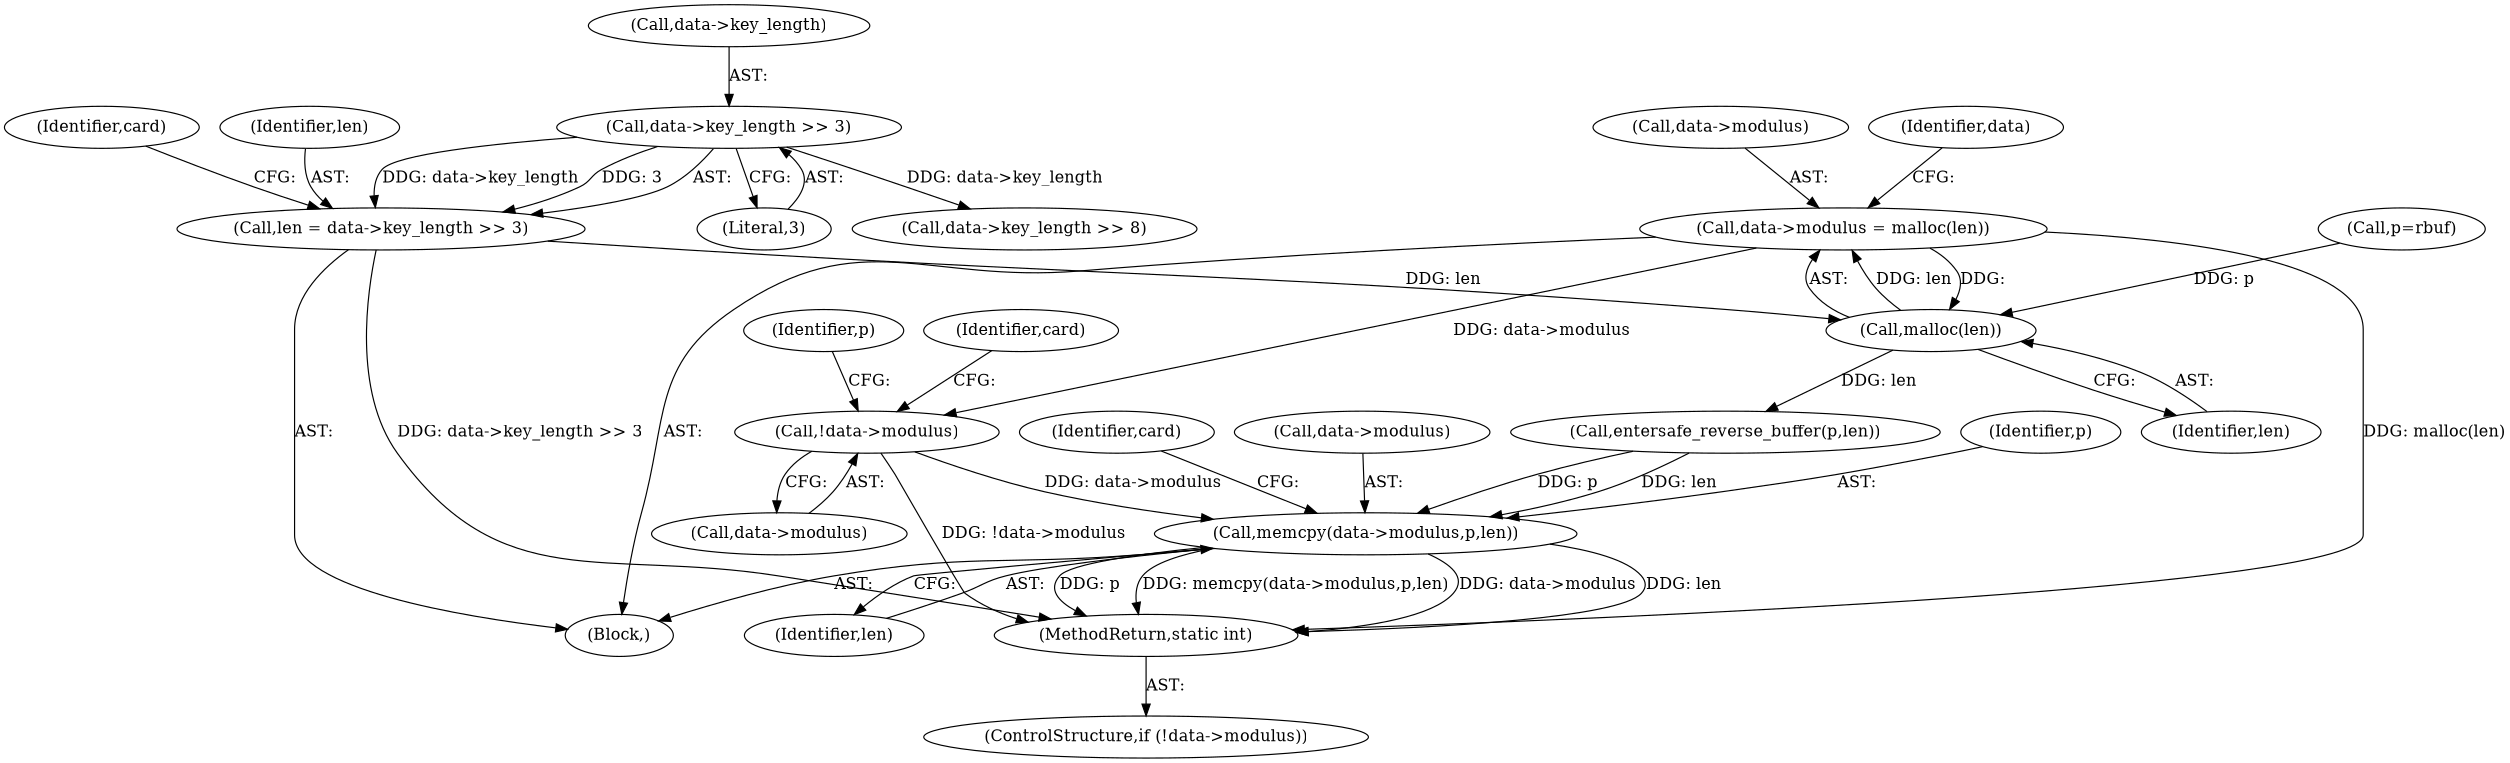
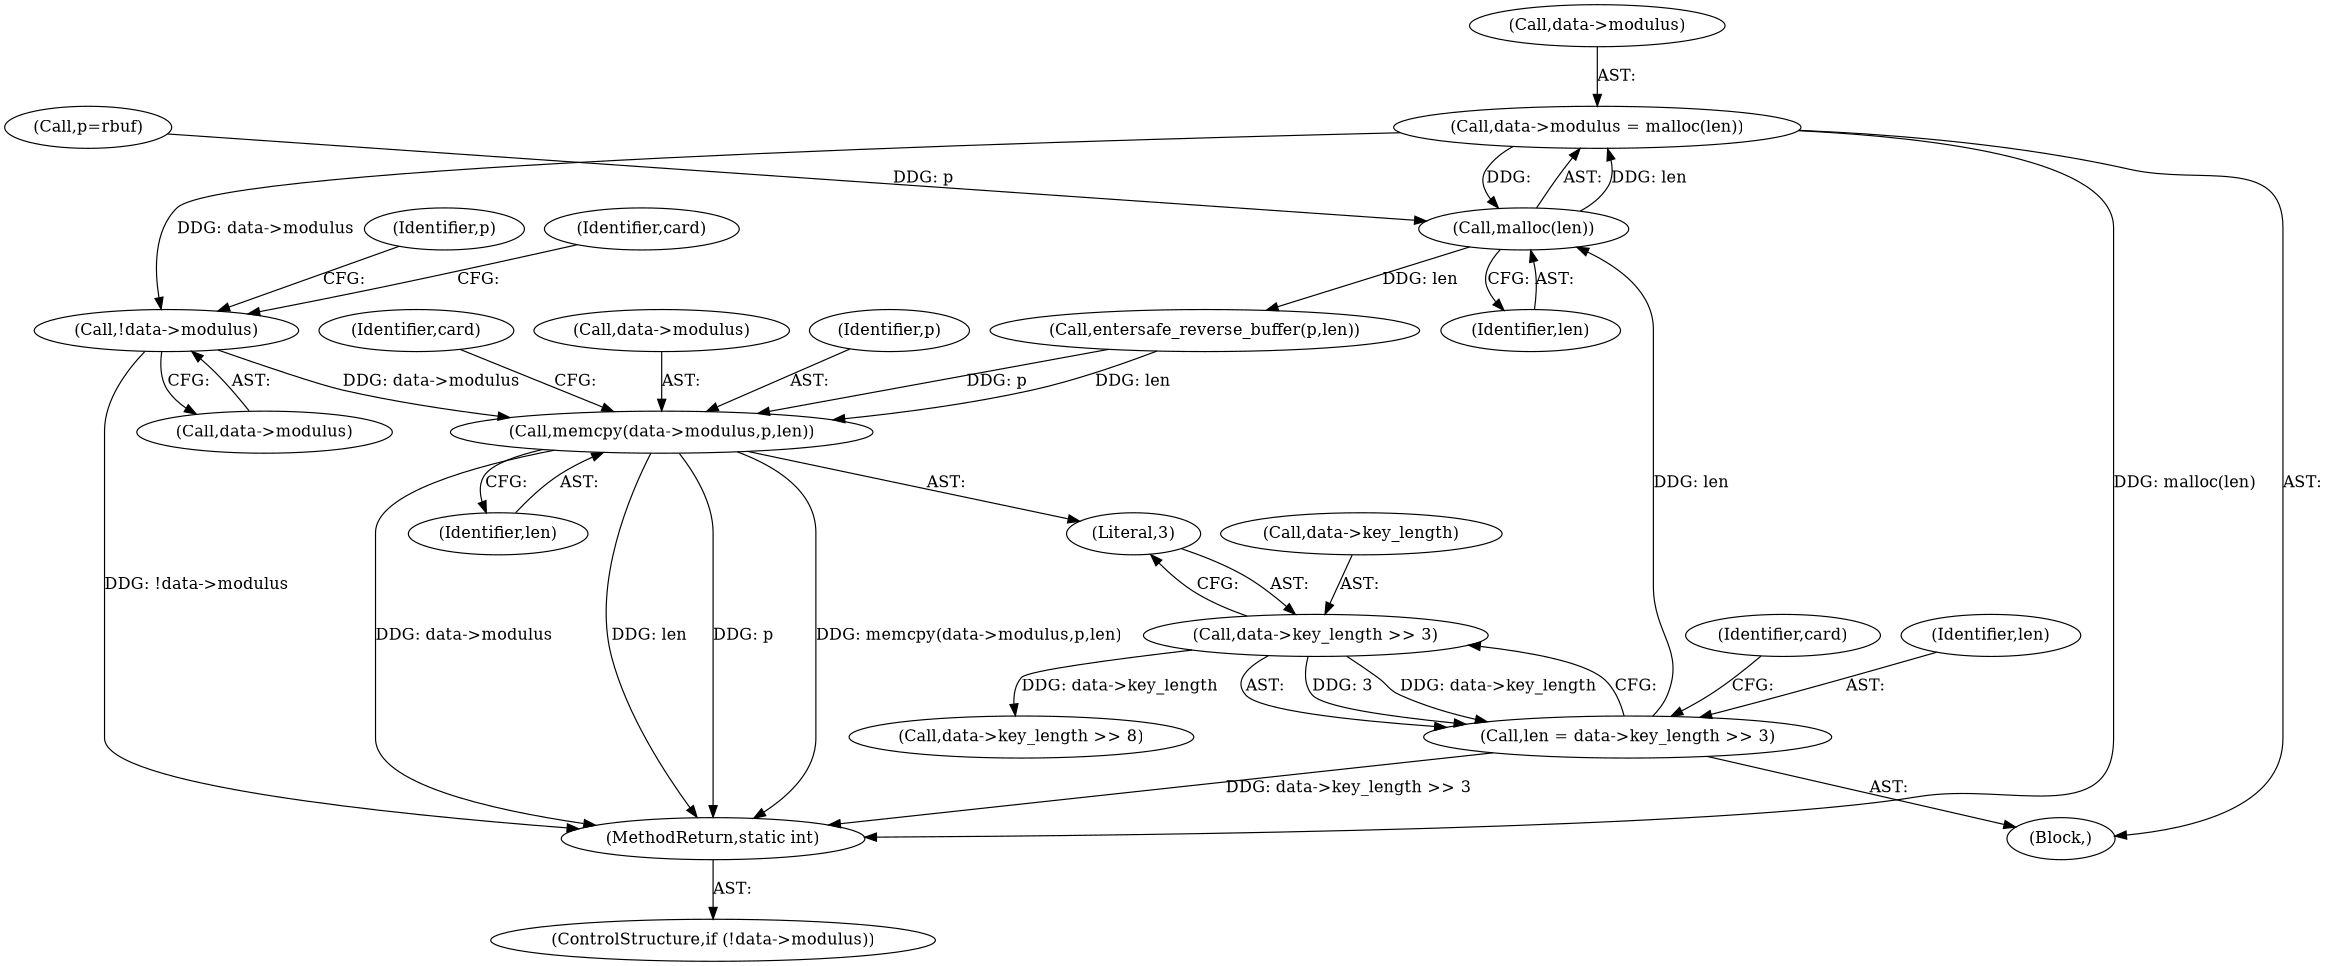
(1966, 127) -> none
(926, 564) -> (908, 485)
none -> (1565, 662)
